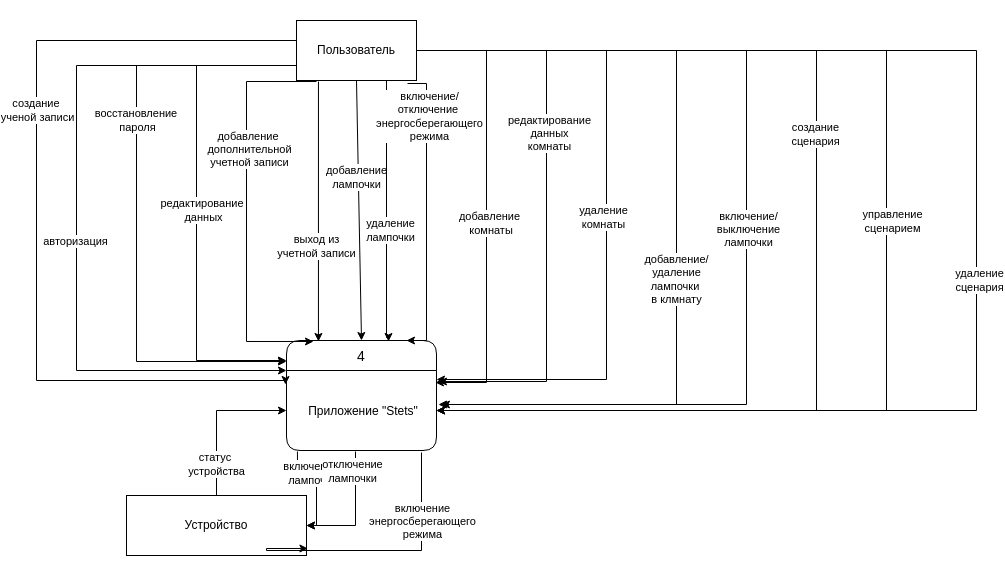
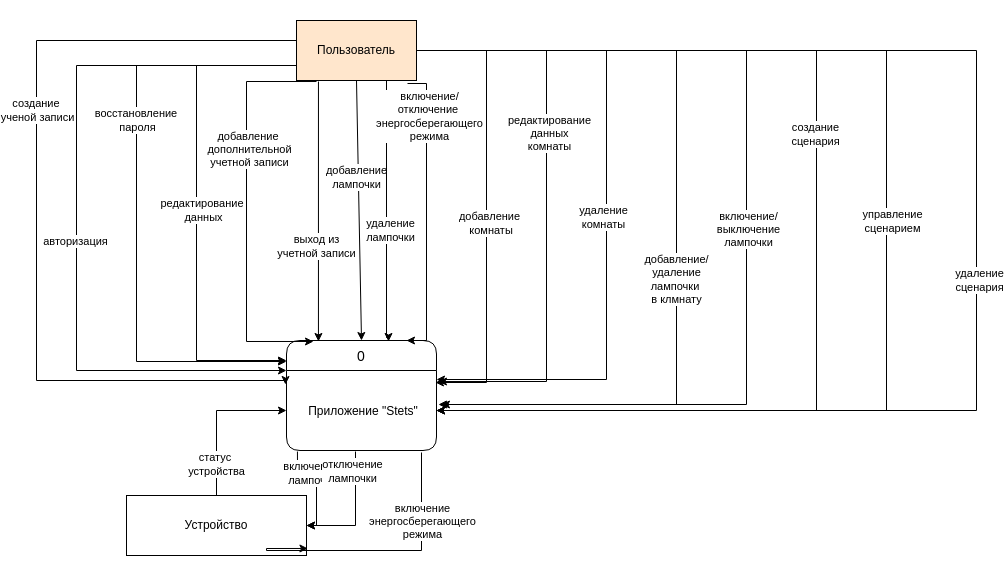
(357, 51) -> (357, 51)
(361, 356) -> (361, 356)
